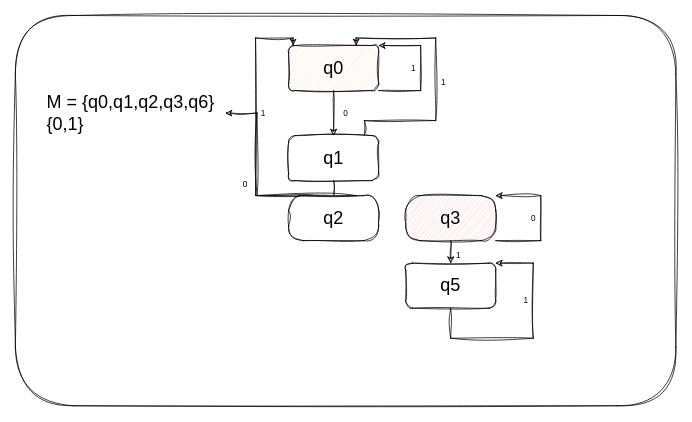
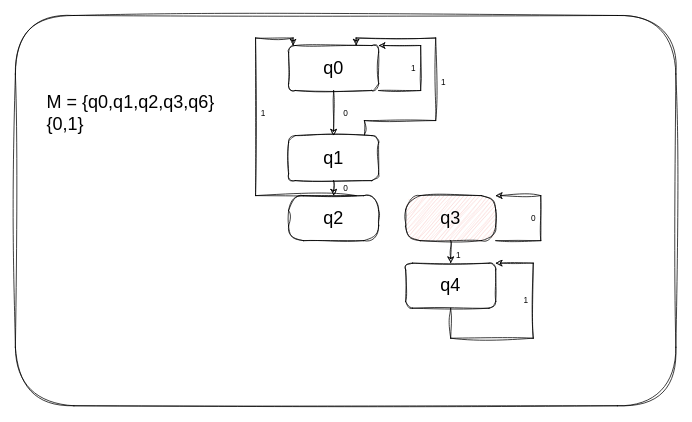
(333, 68) -> (333, 68)
(257, 120) -> (333, 189)
(450, 285) -> (450, 285)
